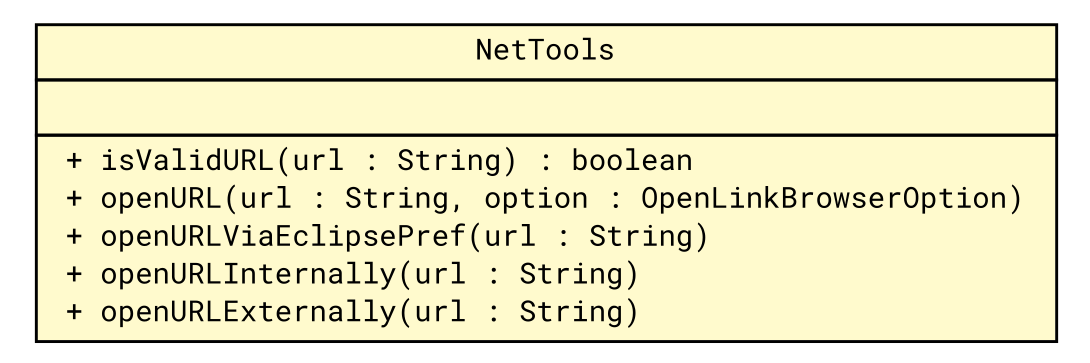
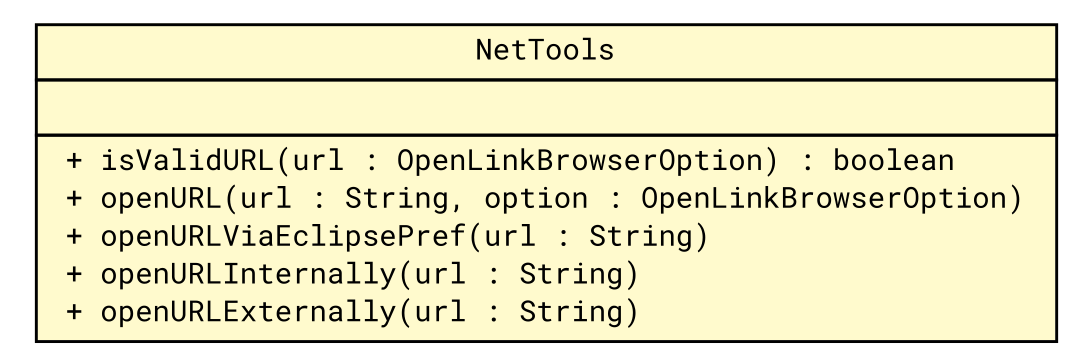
(381, 161) -> (512, 161)
